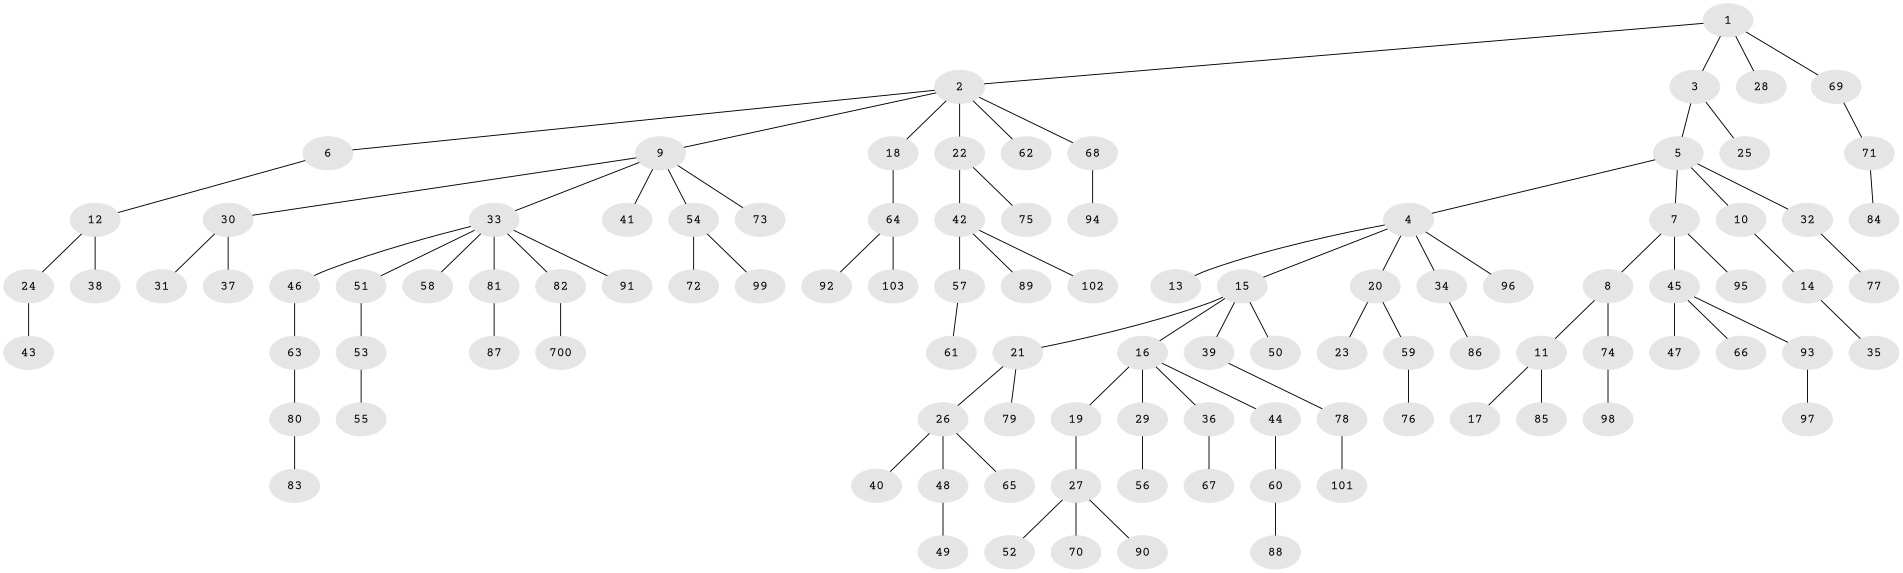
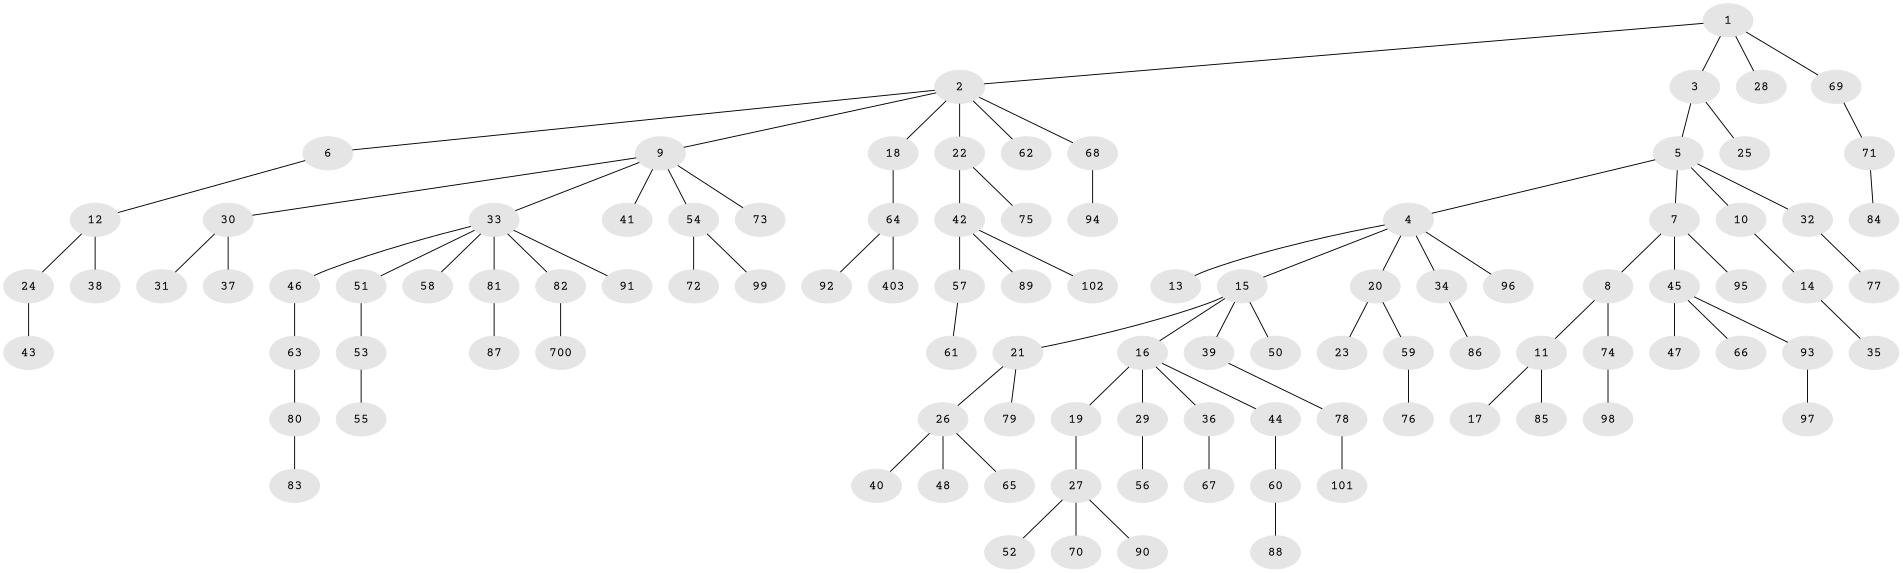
(893, 286) -> (893, 286)
(943, 552) -> none
